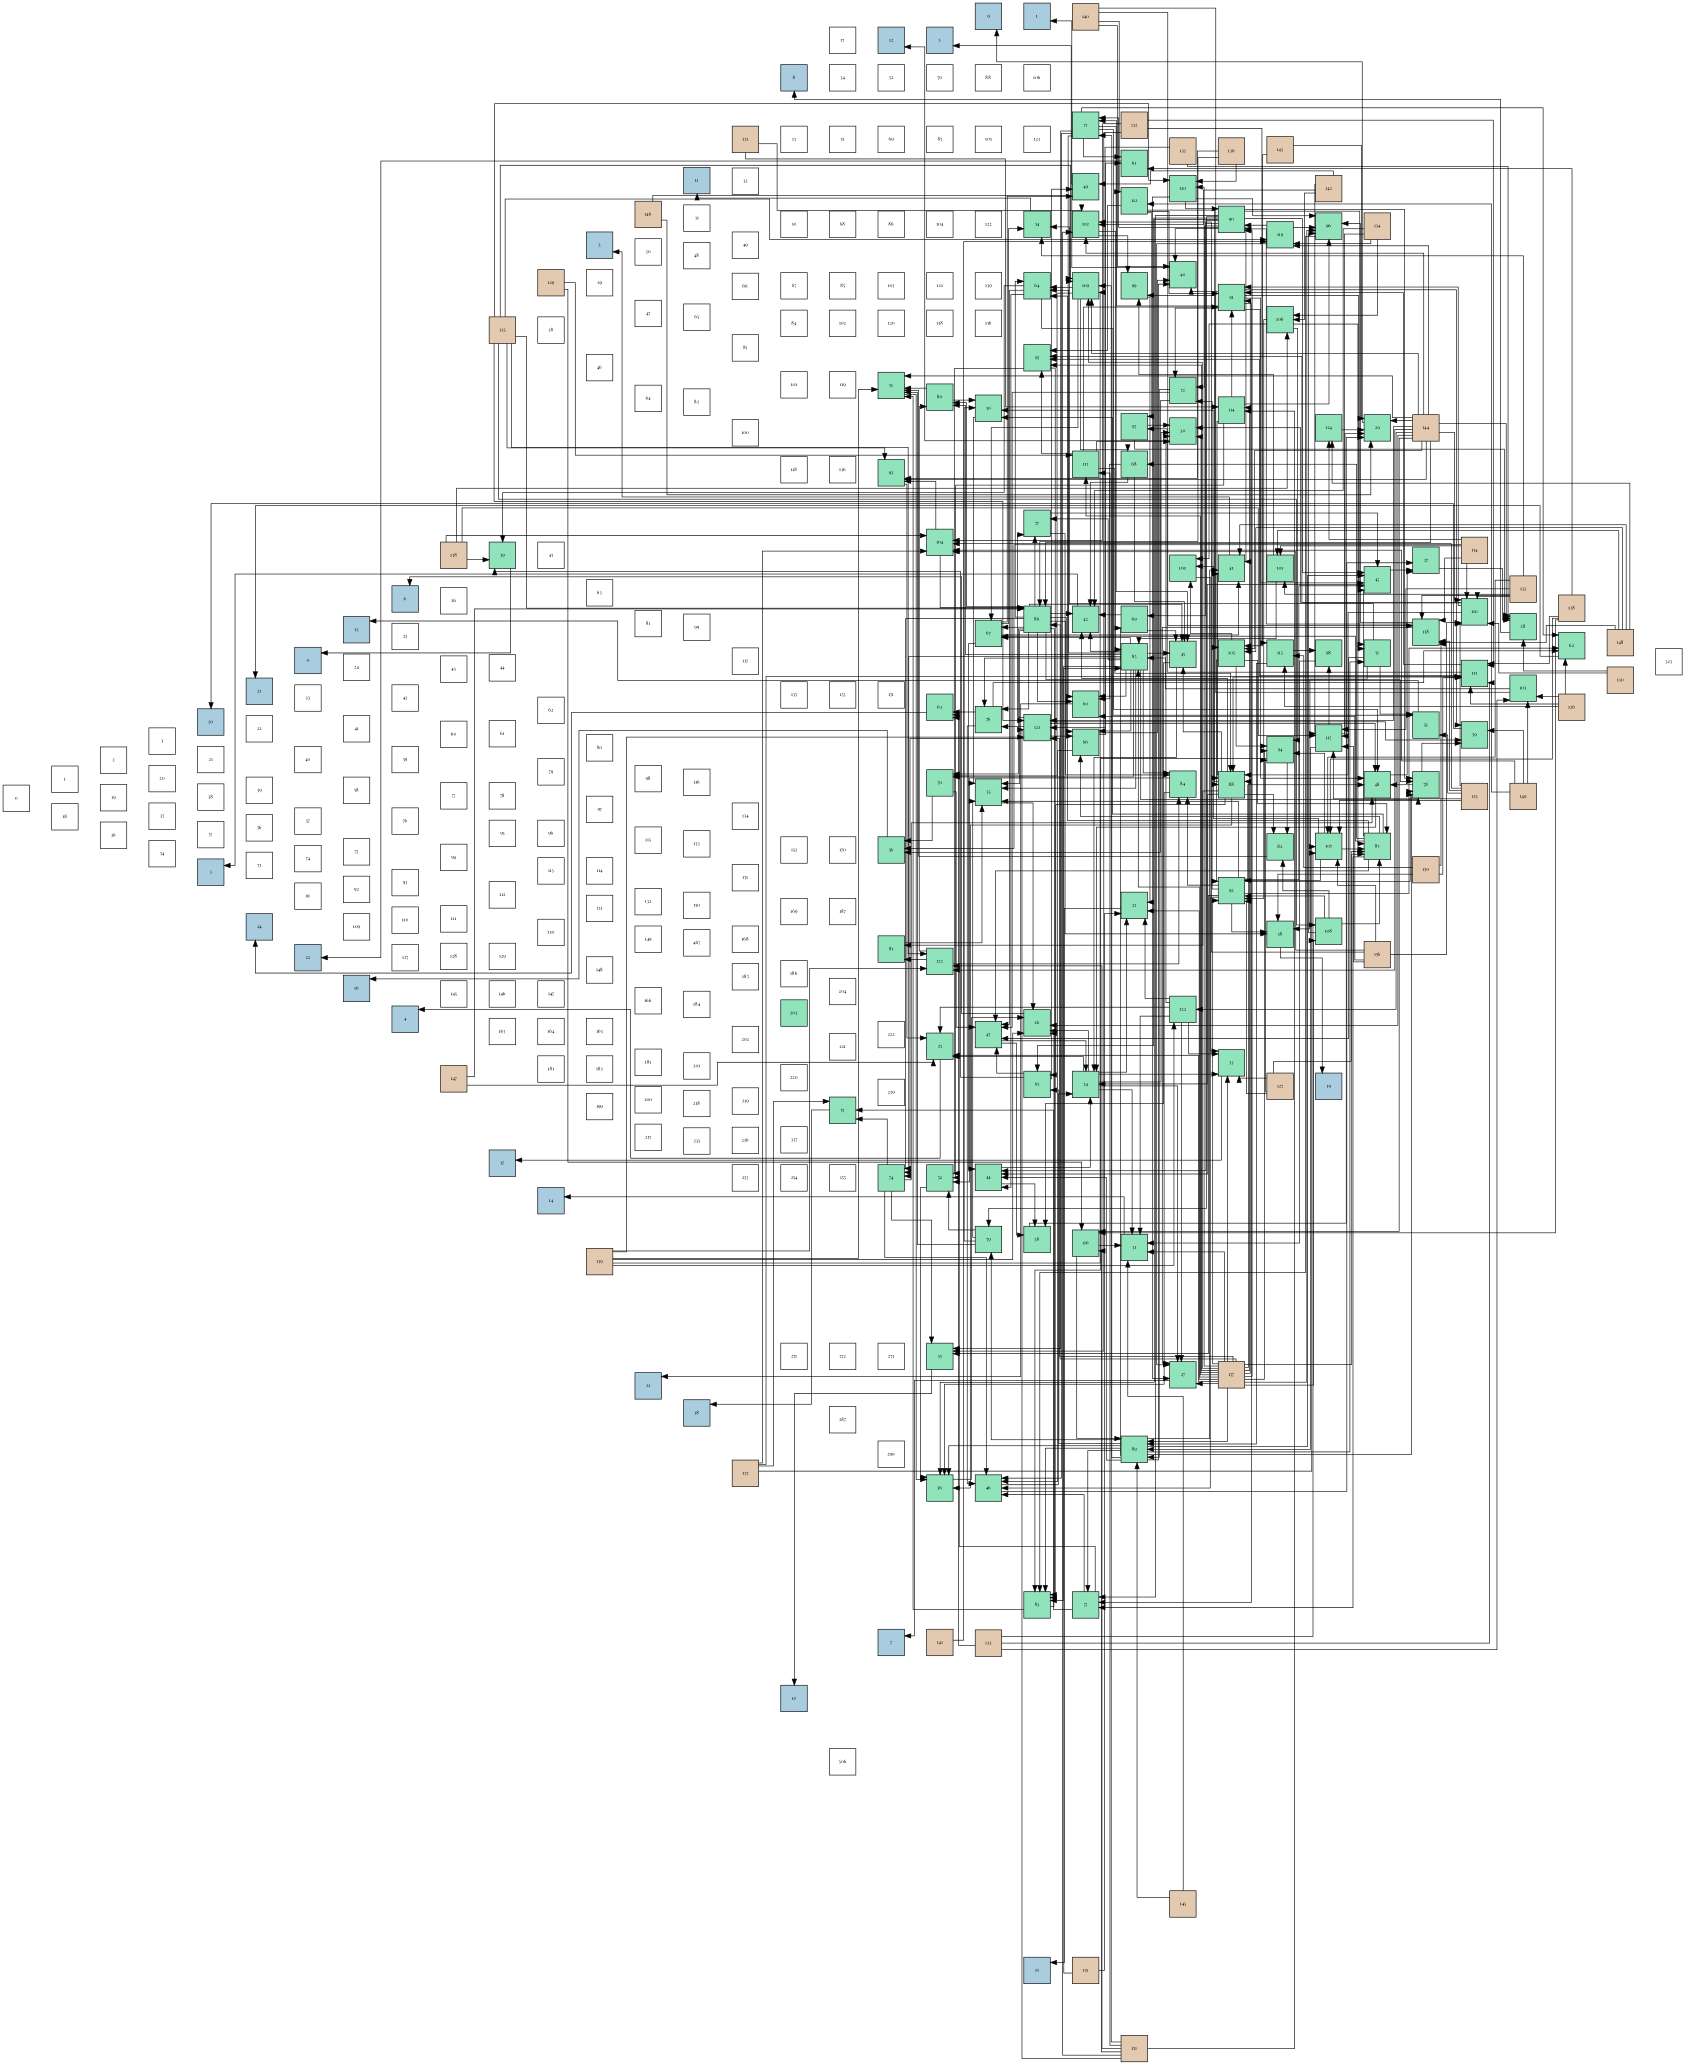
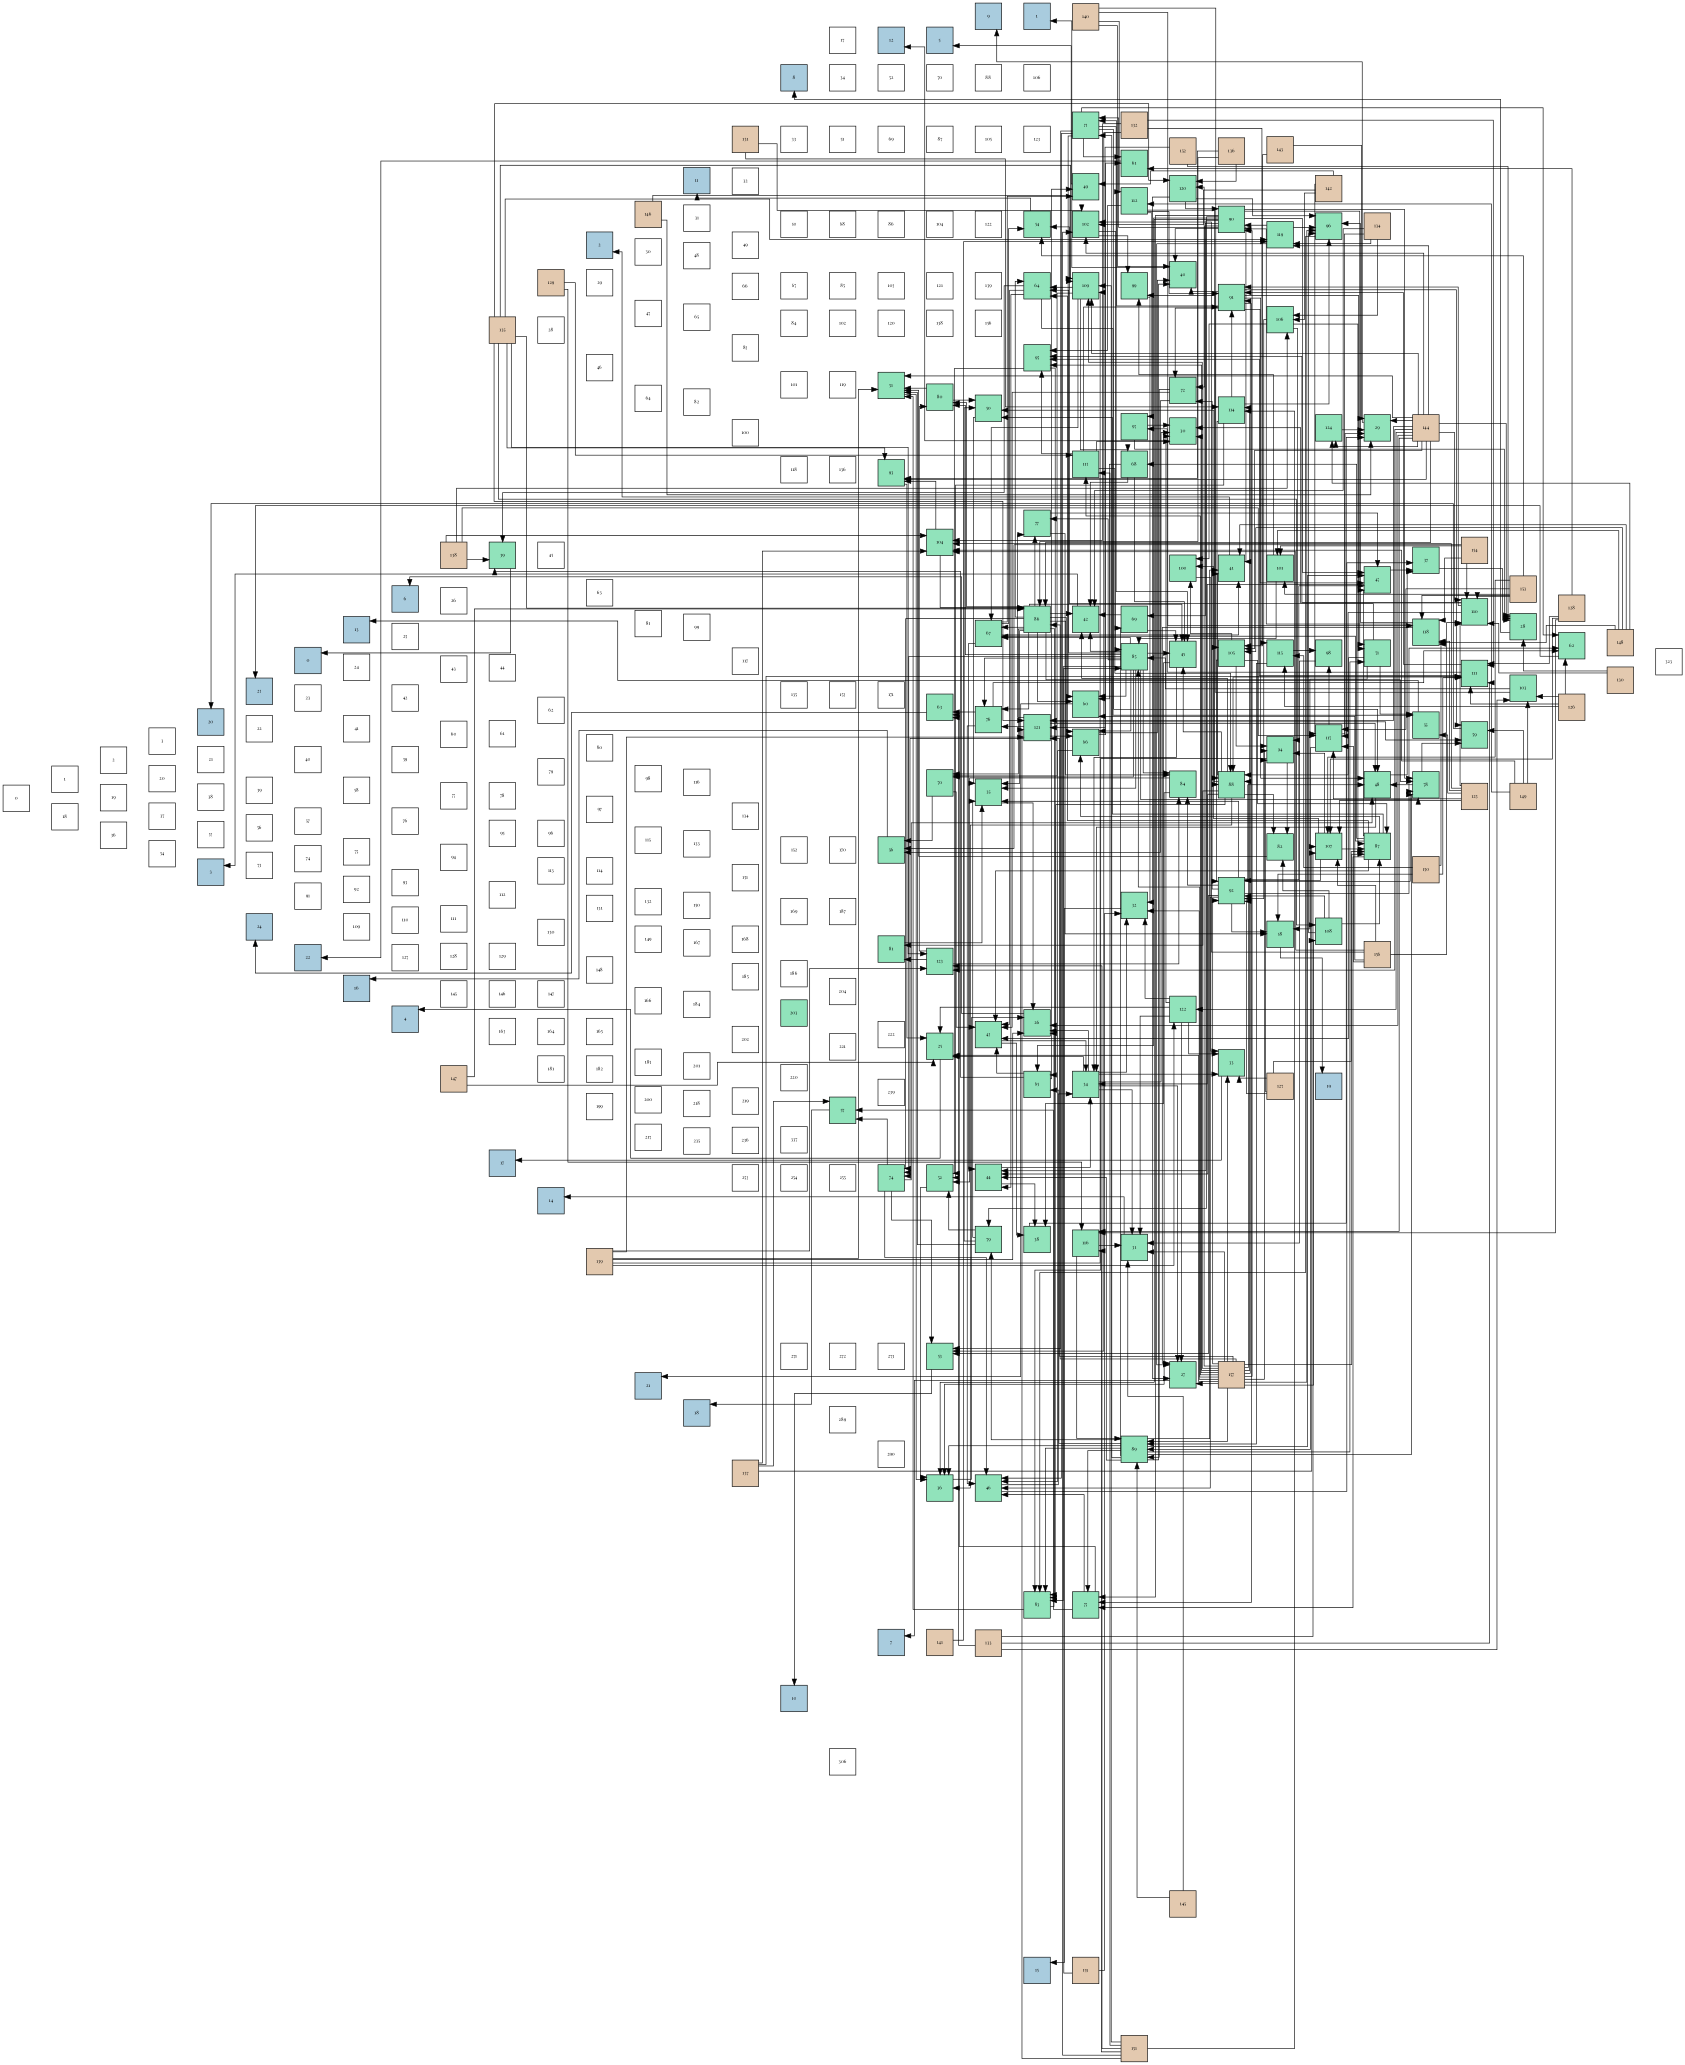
(1349, 539) -> (1379, 447)
(697, 943) -> (697, 943)
(843, 1420) -> (843, 1420)
